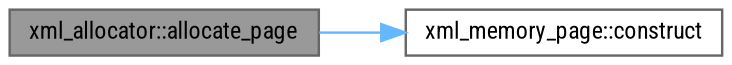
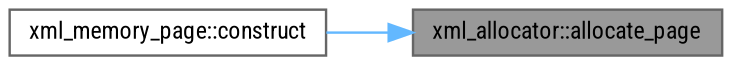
(350, 33) -> (357, 33)
